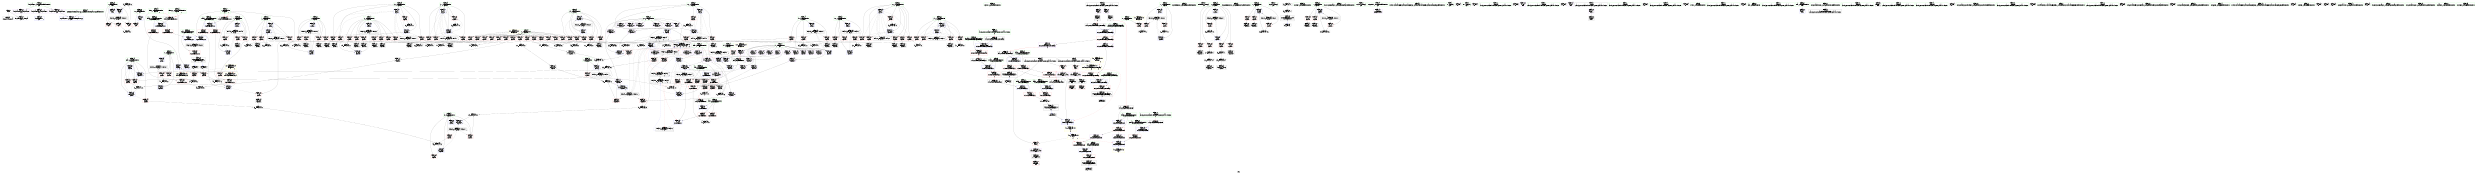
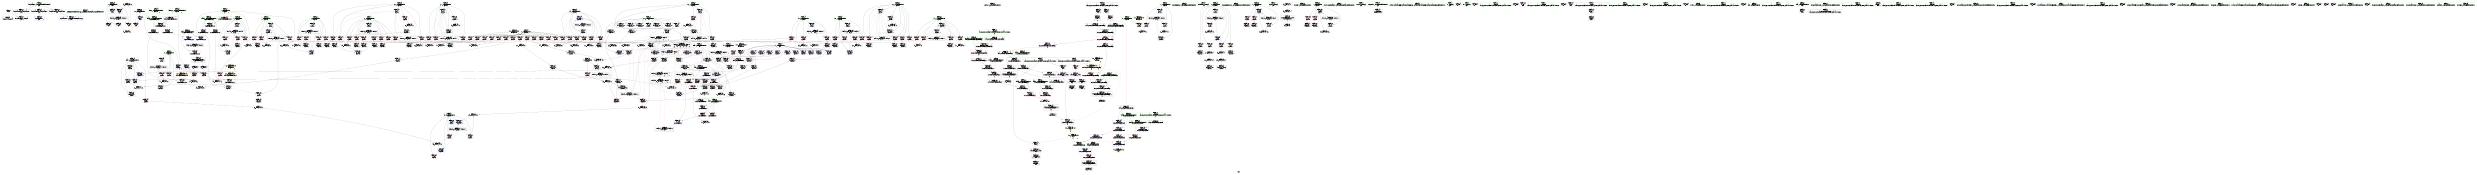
none -> (648, 25)
